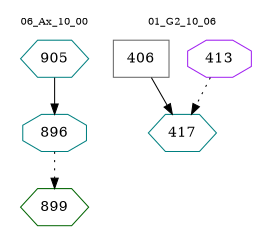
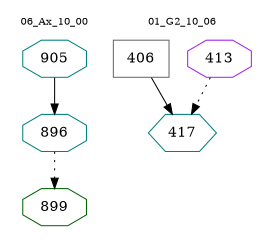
(55, 59) -> (55, 59)
(55, 207) -> (55, 207)
